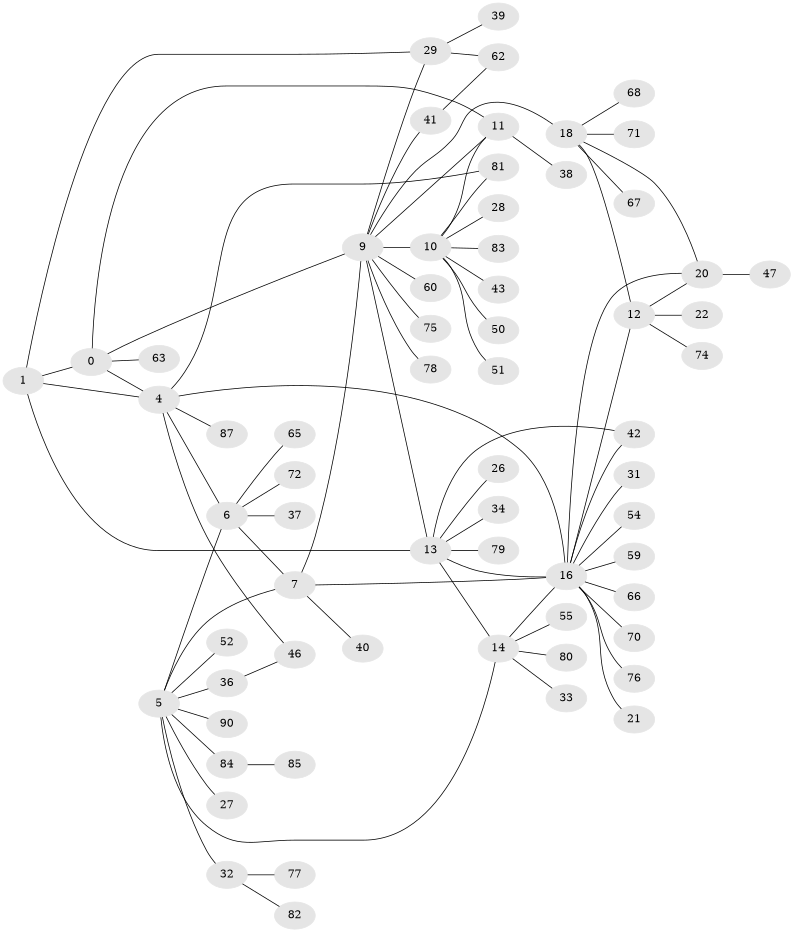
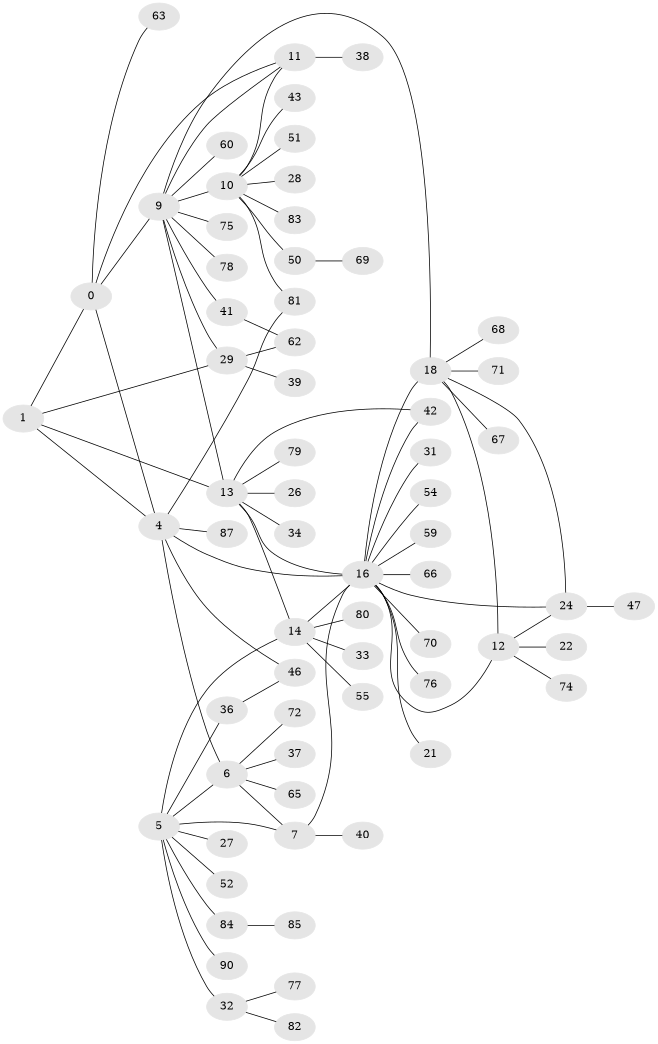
none -> (363, 261)
(702, 275) -> (566, 606)
(341, 419) -> none
none -> (381, 468)
